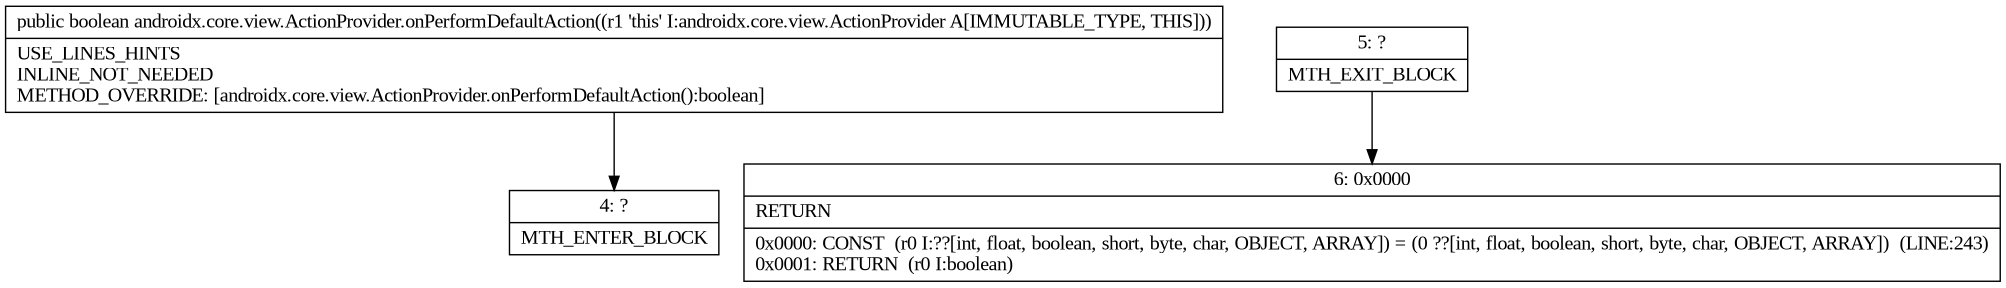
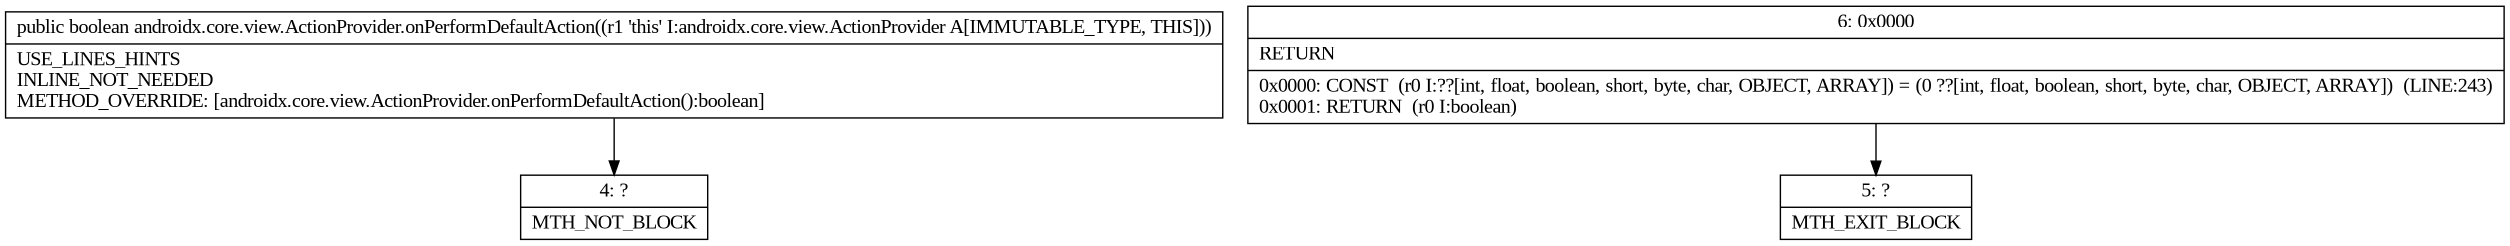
(1372, 120) -> (1876, 142)
(614, 238) -> (614, 223)
